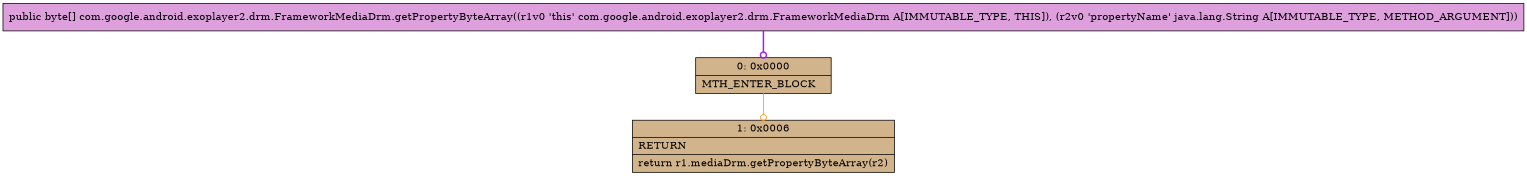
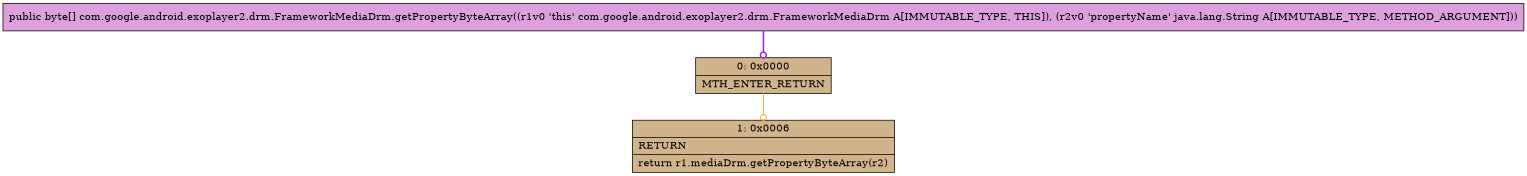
(759, 84) -> (763, 84)
